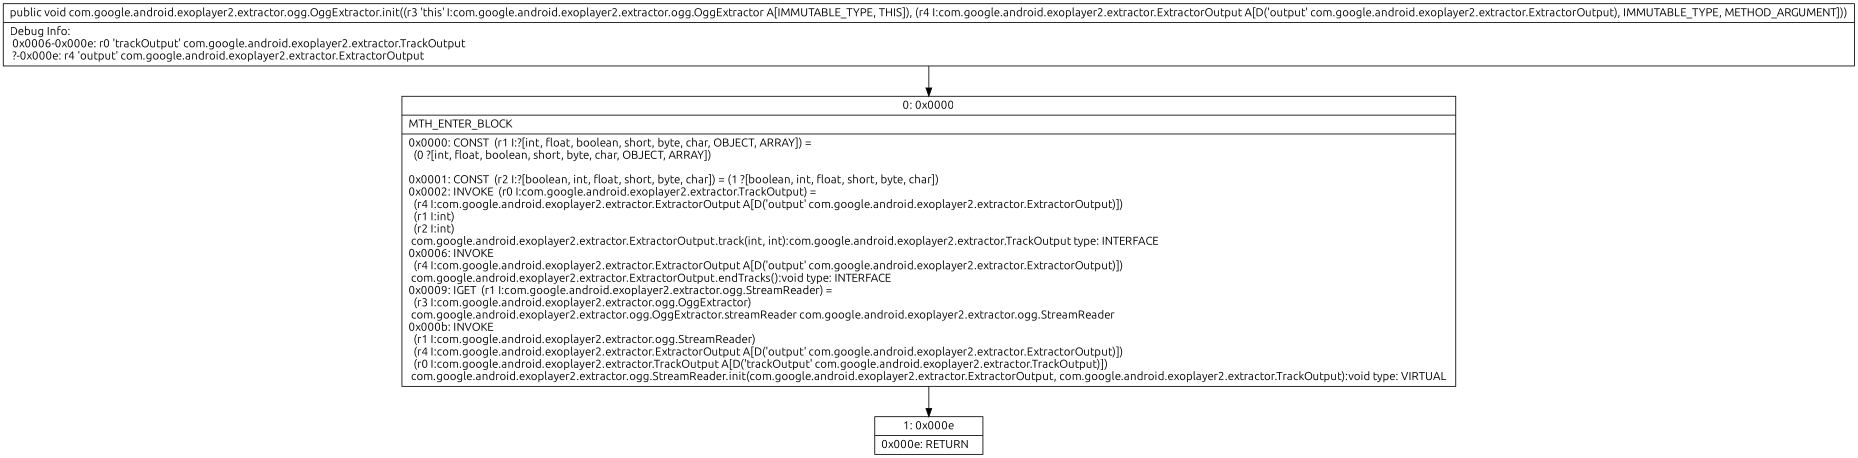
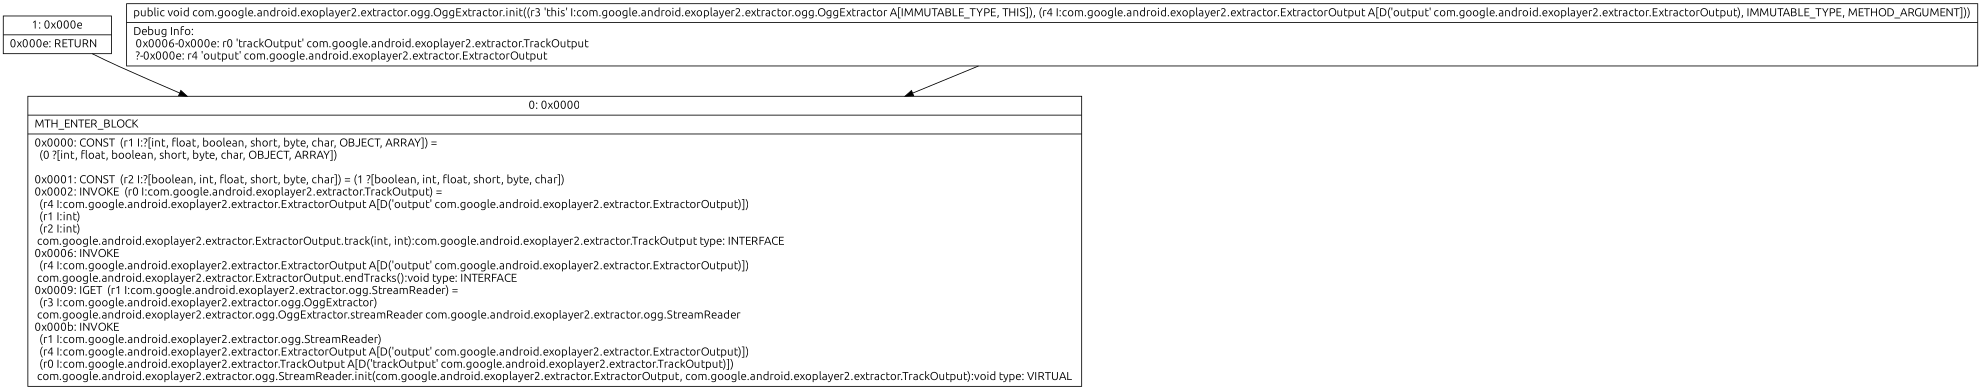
(929, 397) -> (136, 74)
